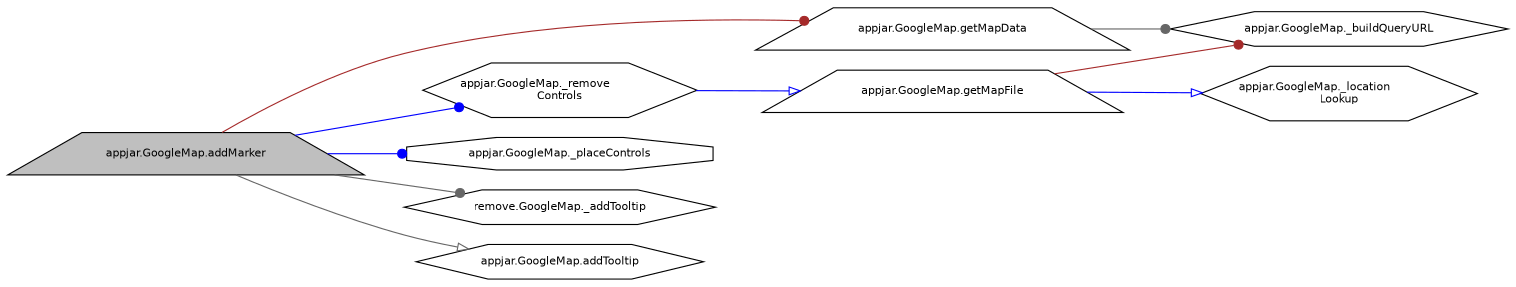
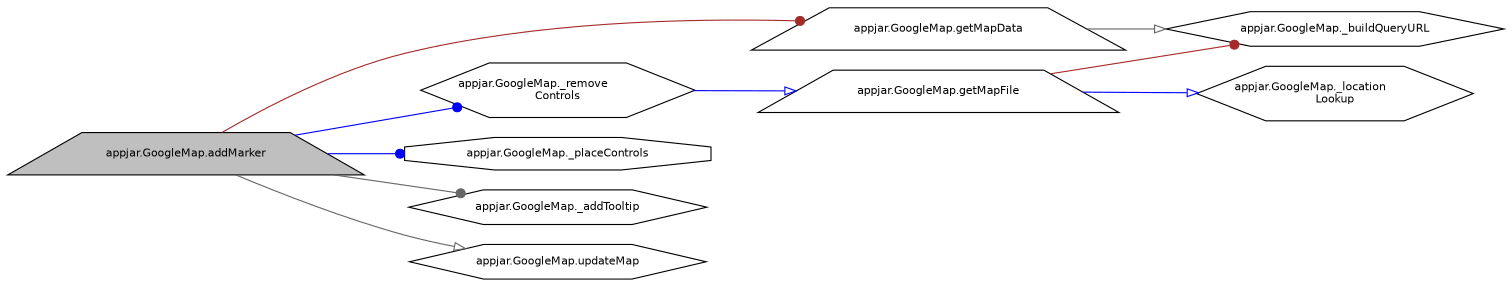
(1126, 29) -> (1121, 29)
(560, 207) -> (558, 207)
(560, 262) -> (558, 262)
